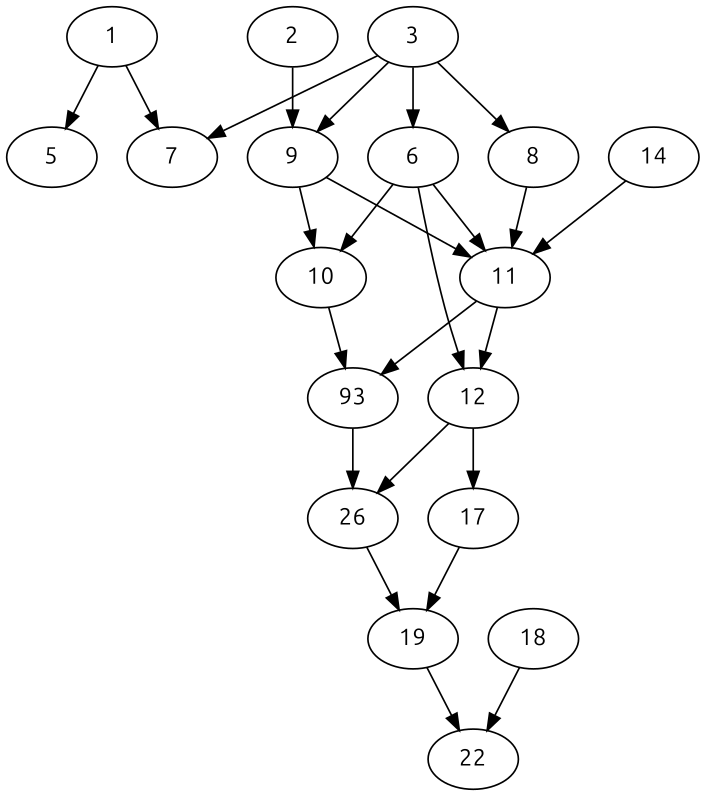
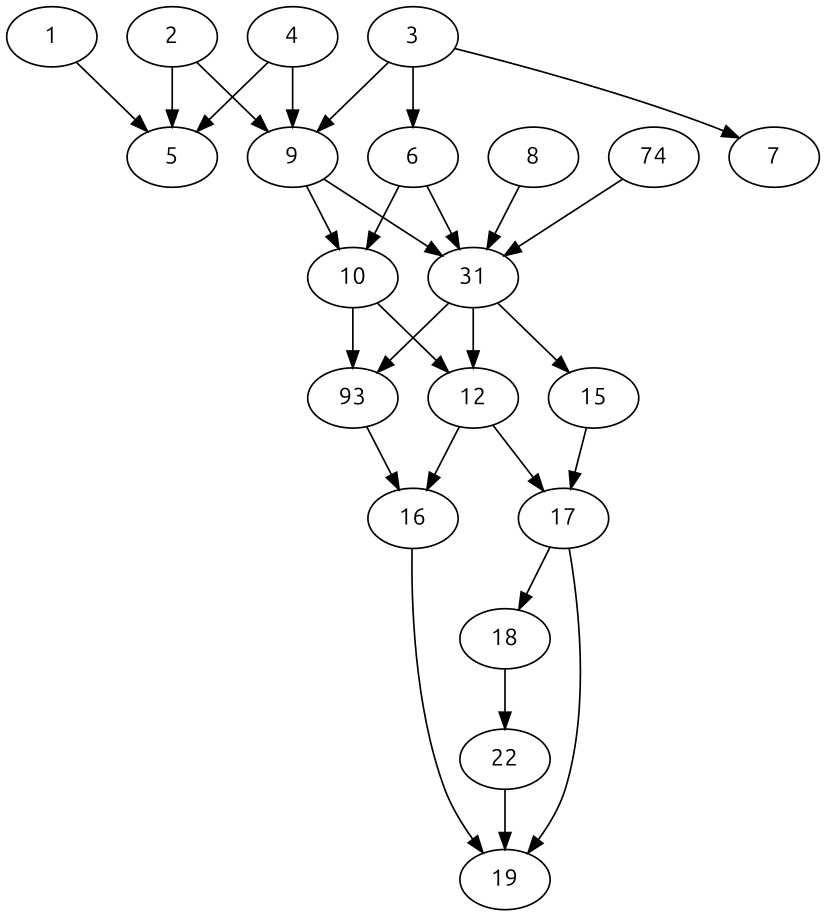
none -> (293, 37)
(138, 89) -> none
none -> (172, 89)
(467, 91) -> none
(654, 157) -> (654, 157)
(436, 271) -> (405, 330)
(505, 278) -> (473, 278)
none -> (594, 398)
(353, 518) -> (413, 518)
none -> (538, 571)
(439, 691) -> (505, 811)
